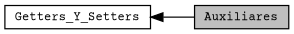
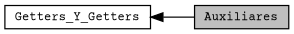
(78, 17) -> (78, 17)
